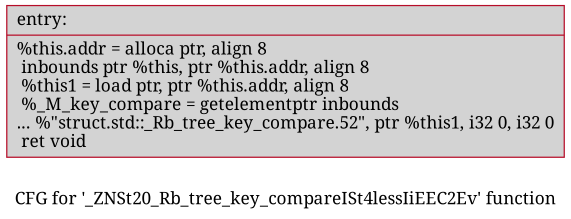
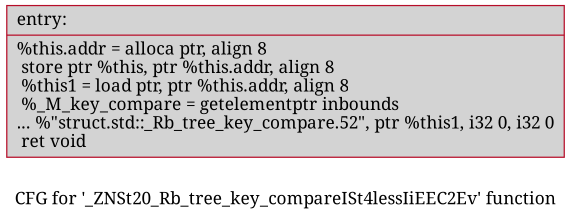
(193, 68) -> (176, 68)
